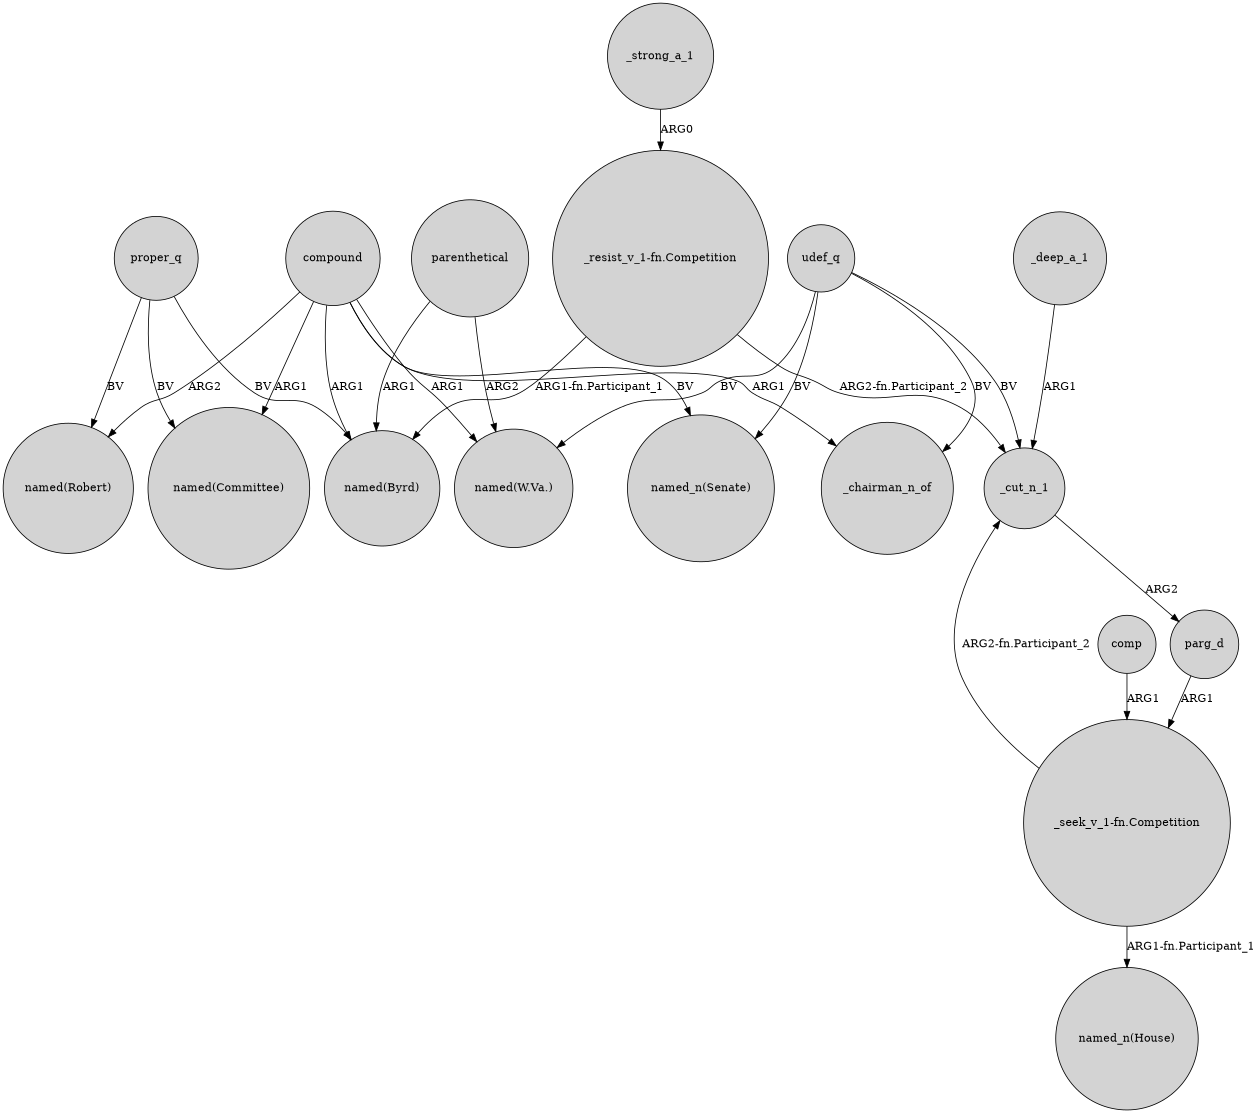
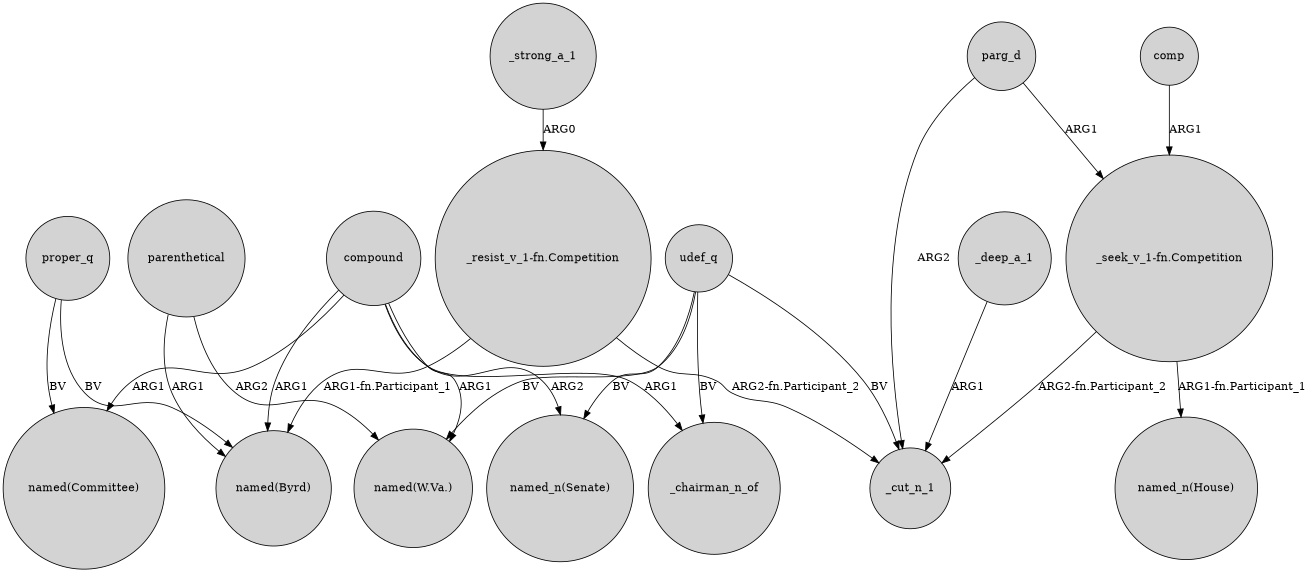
(685, 387) -> (568, 387)
(68, 488) -> none
(1114, 566) -> (895, 248)
